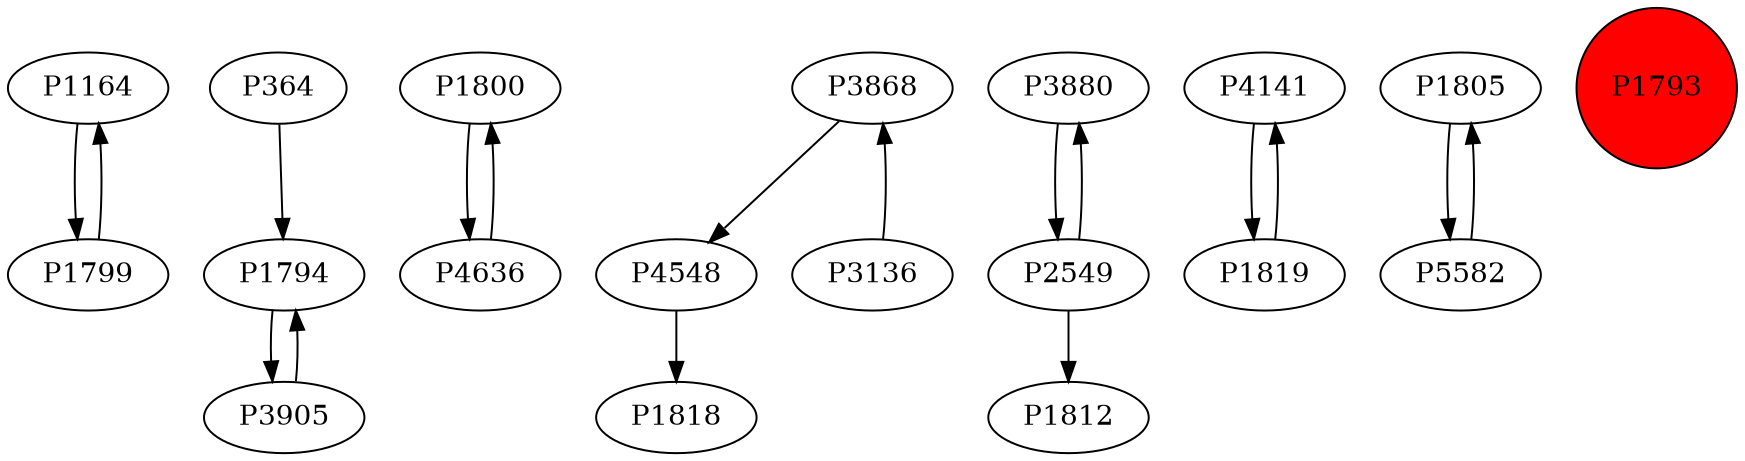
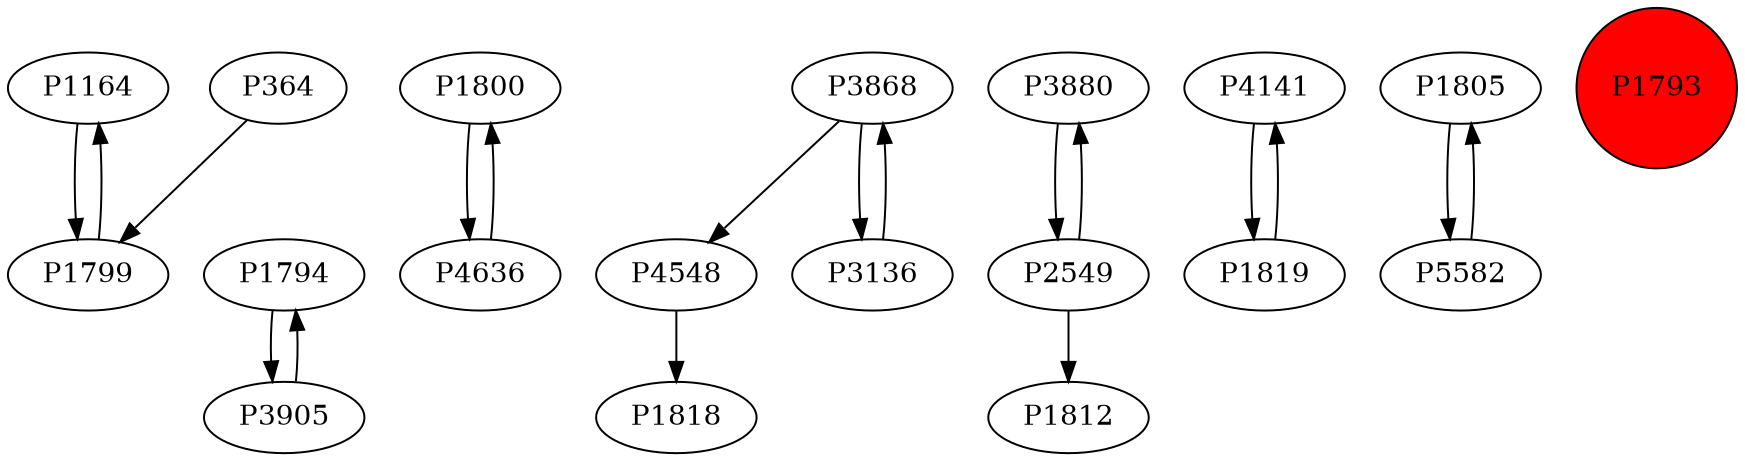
none -> (859, 171)
(281, 172) -> (191, 174)
